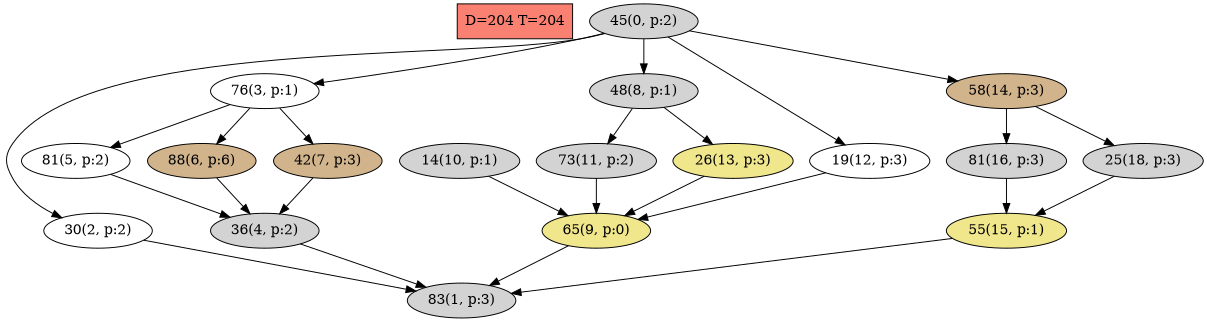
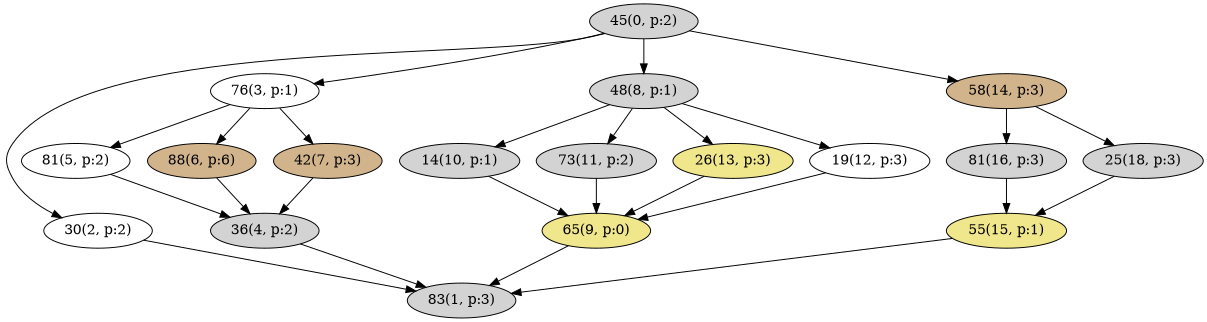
(515, 21) -> none
(752, 88) -> (751, 124)
none -> (557, 124)
